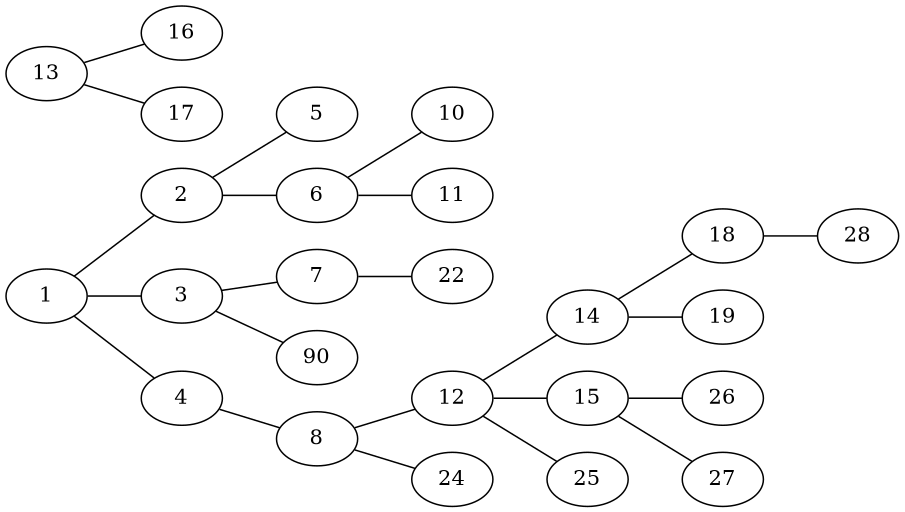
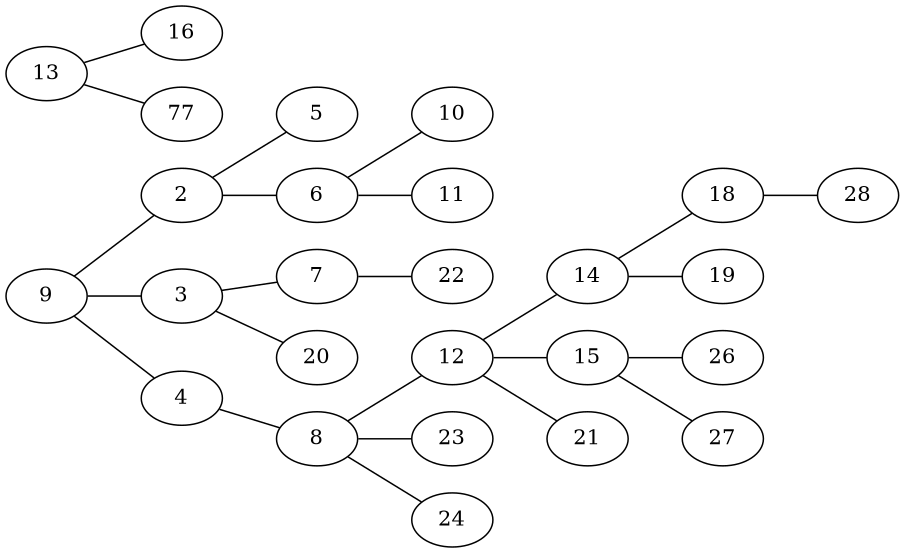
(182, 114) -> (182, 114)
(47, 296) -> (47, 296)
(317, 358) -> (317, 358)
none -> (452, 439)
(588, 479) -> (588, 439)
